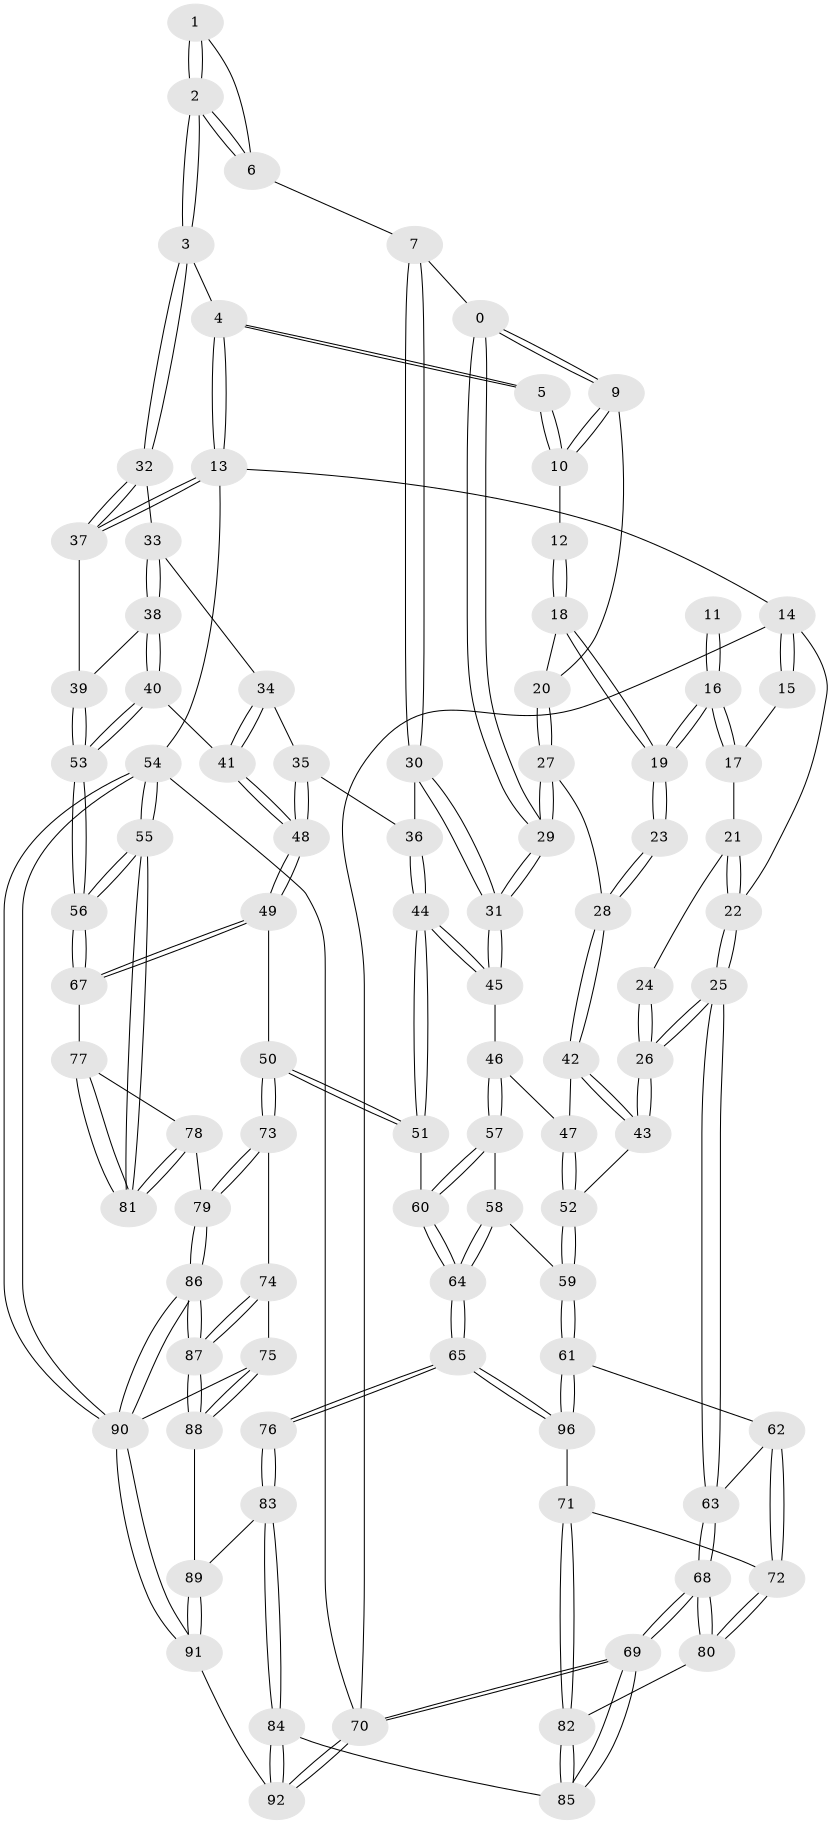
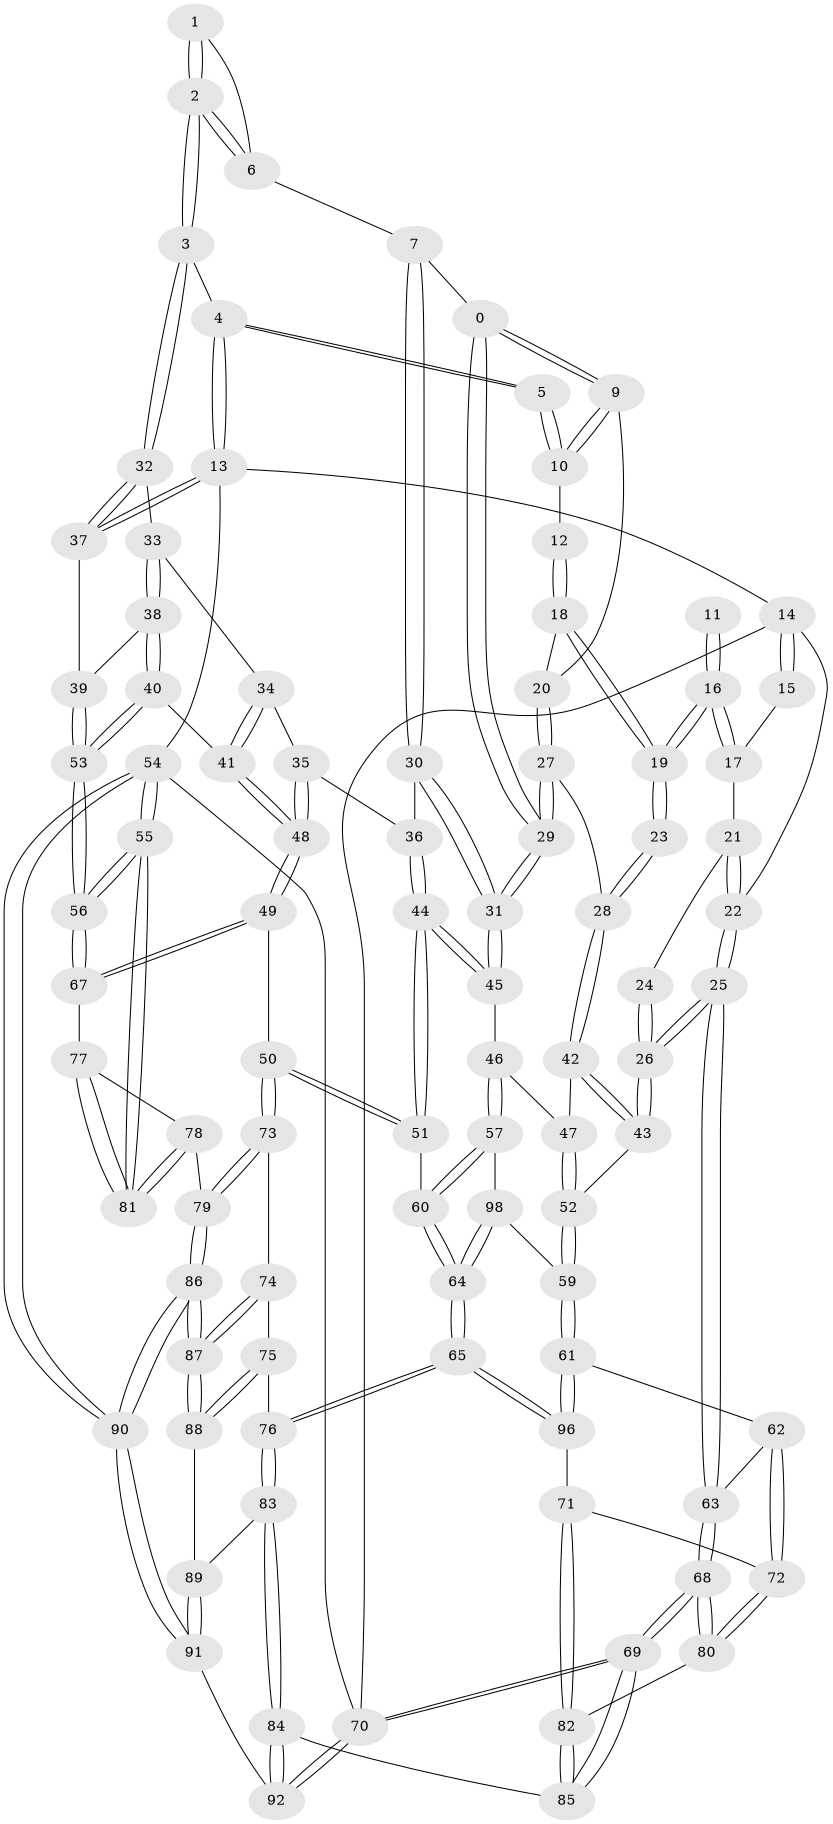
(495, 1208) -> (495, 1208)
(195, 1393) -> (269, 1394)
